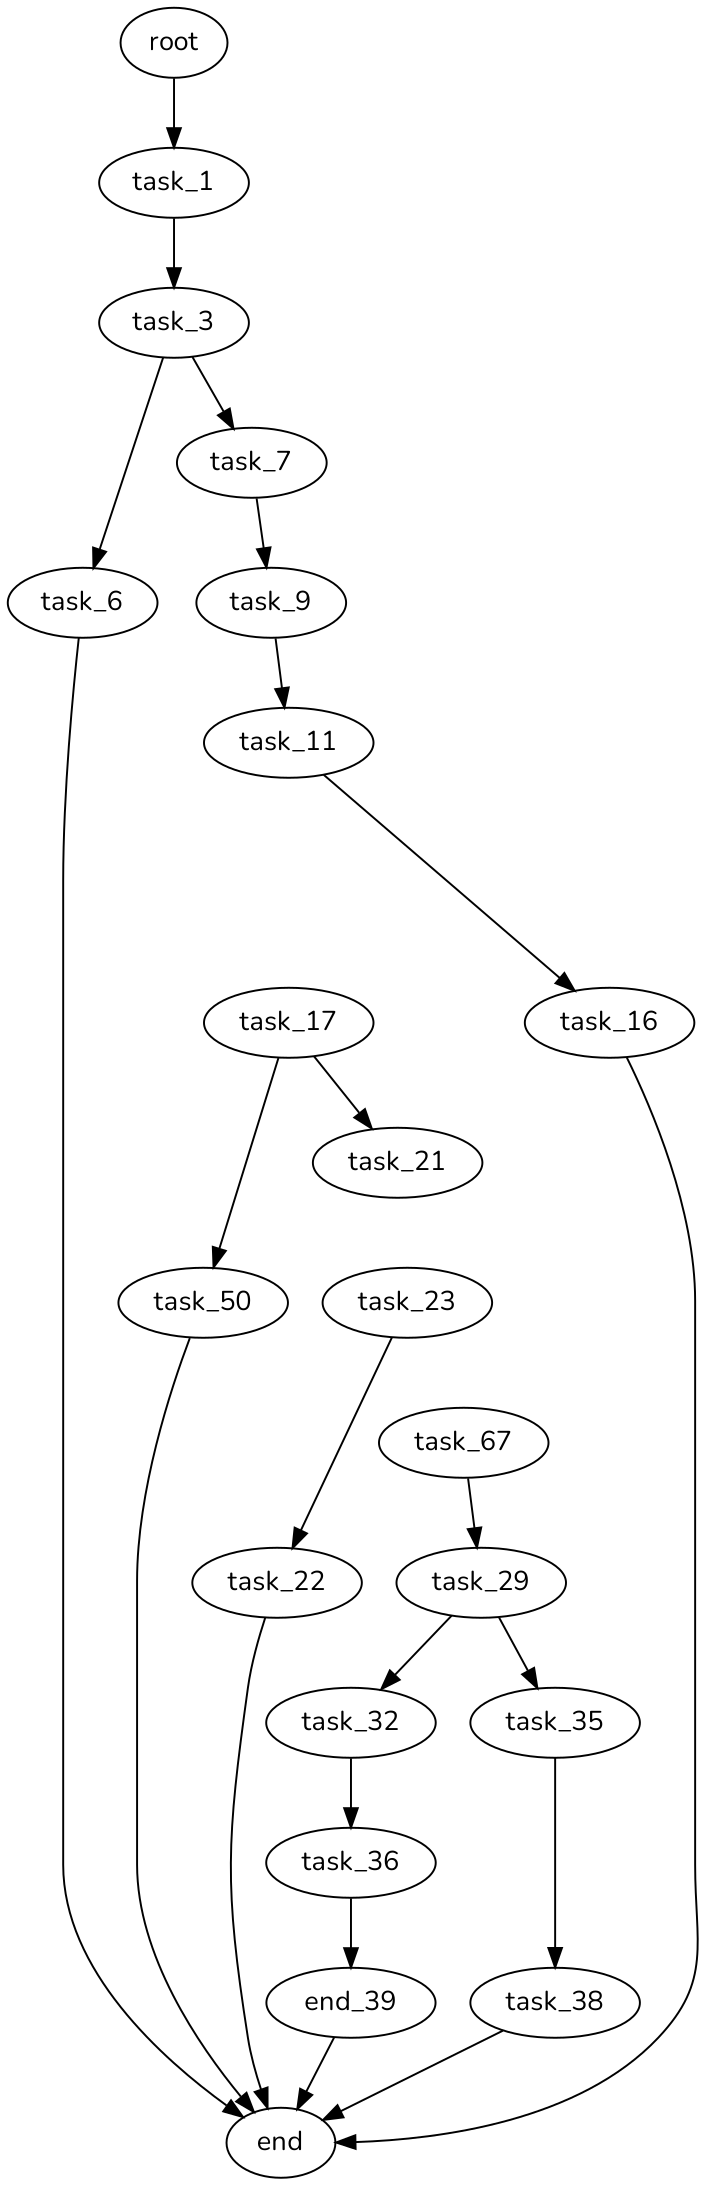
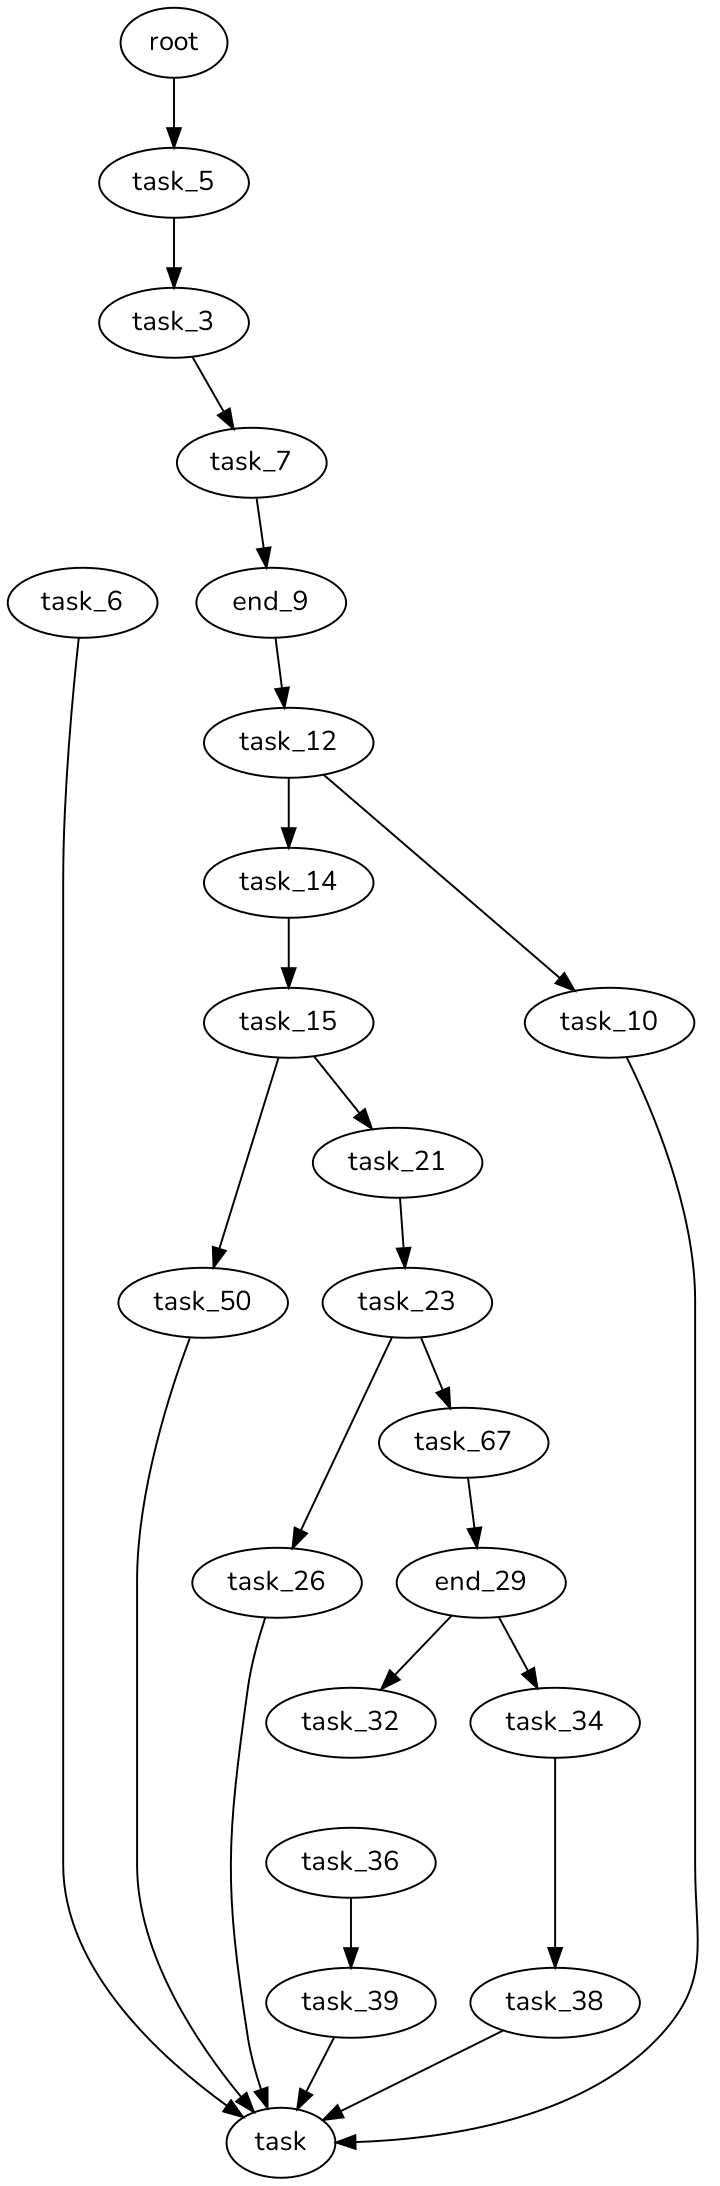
(174, 183) -> (174, 183)
(131, 453) -> none
(271, 603) -> (271, 603)
(289, 743) -> (289, 743)
none -> (289, 883)
(289, 1023) -> (289, 1023)
(610, 1023) -> (610, 1023)
none -> (402, 1223)
none -> (432, 1364)
(277, 1583) -> (277, 1583)
(481, 1583) -> (481, 1583)
(555, 1723) -> (555, 1723)
(351, 1783) -> none
(351, 2003) -> (351, 2003)
(281, 2143) -> (281, 2143)
